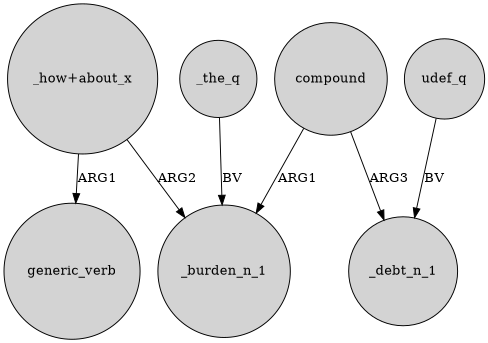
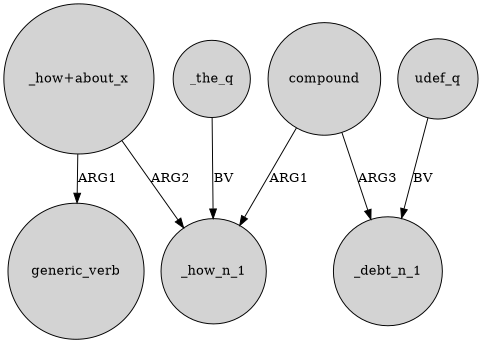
(224, 271) -> (214, 271)
